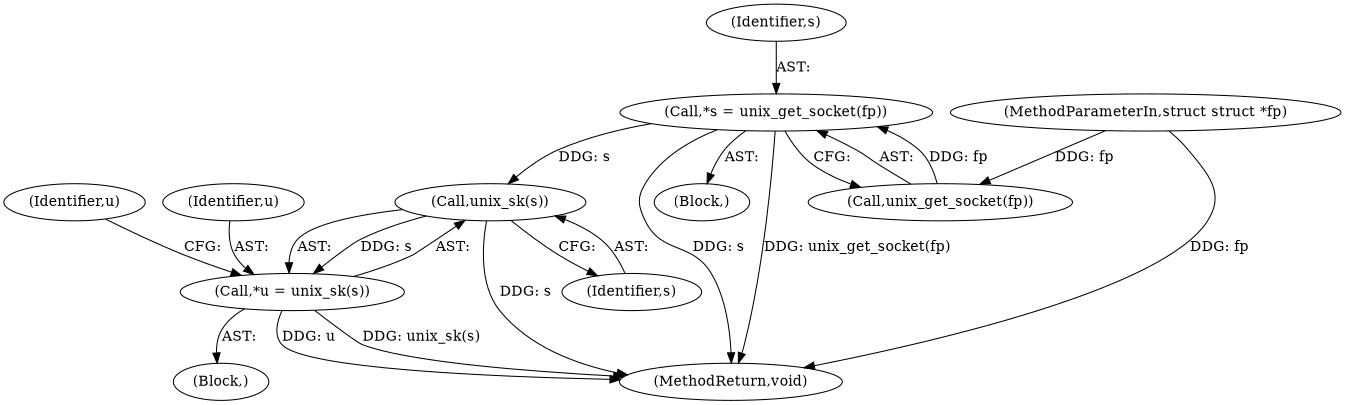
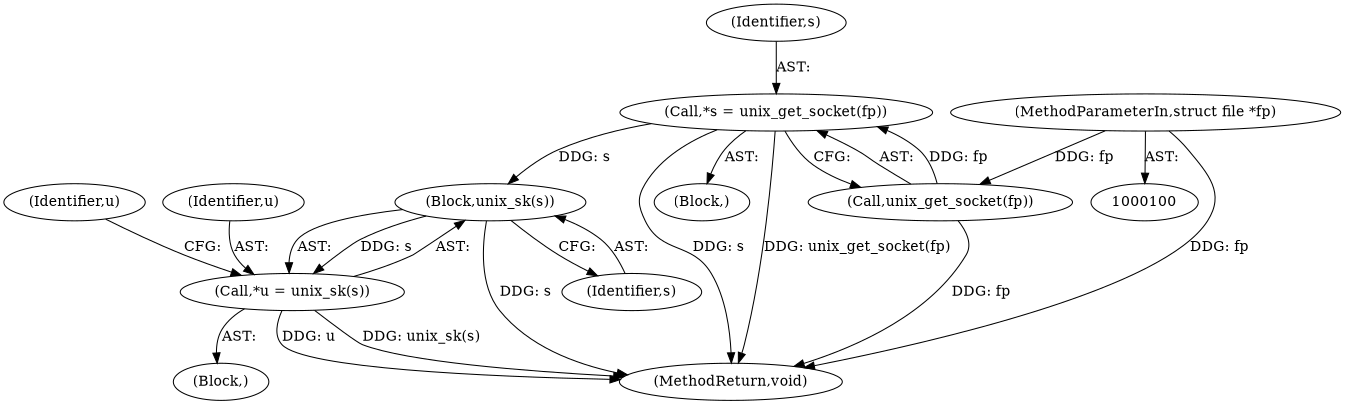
(1146, 112) -> (1146, 112)
(490, 202) -> (490, 202)
none -> (1145, 202)
none -> (910, 313)
